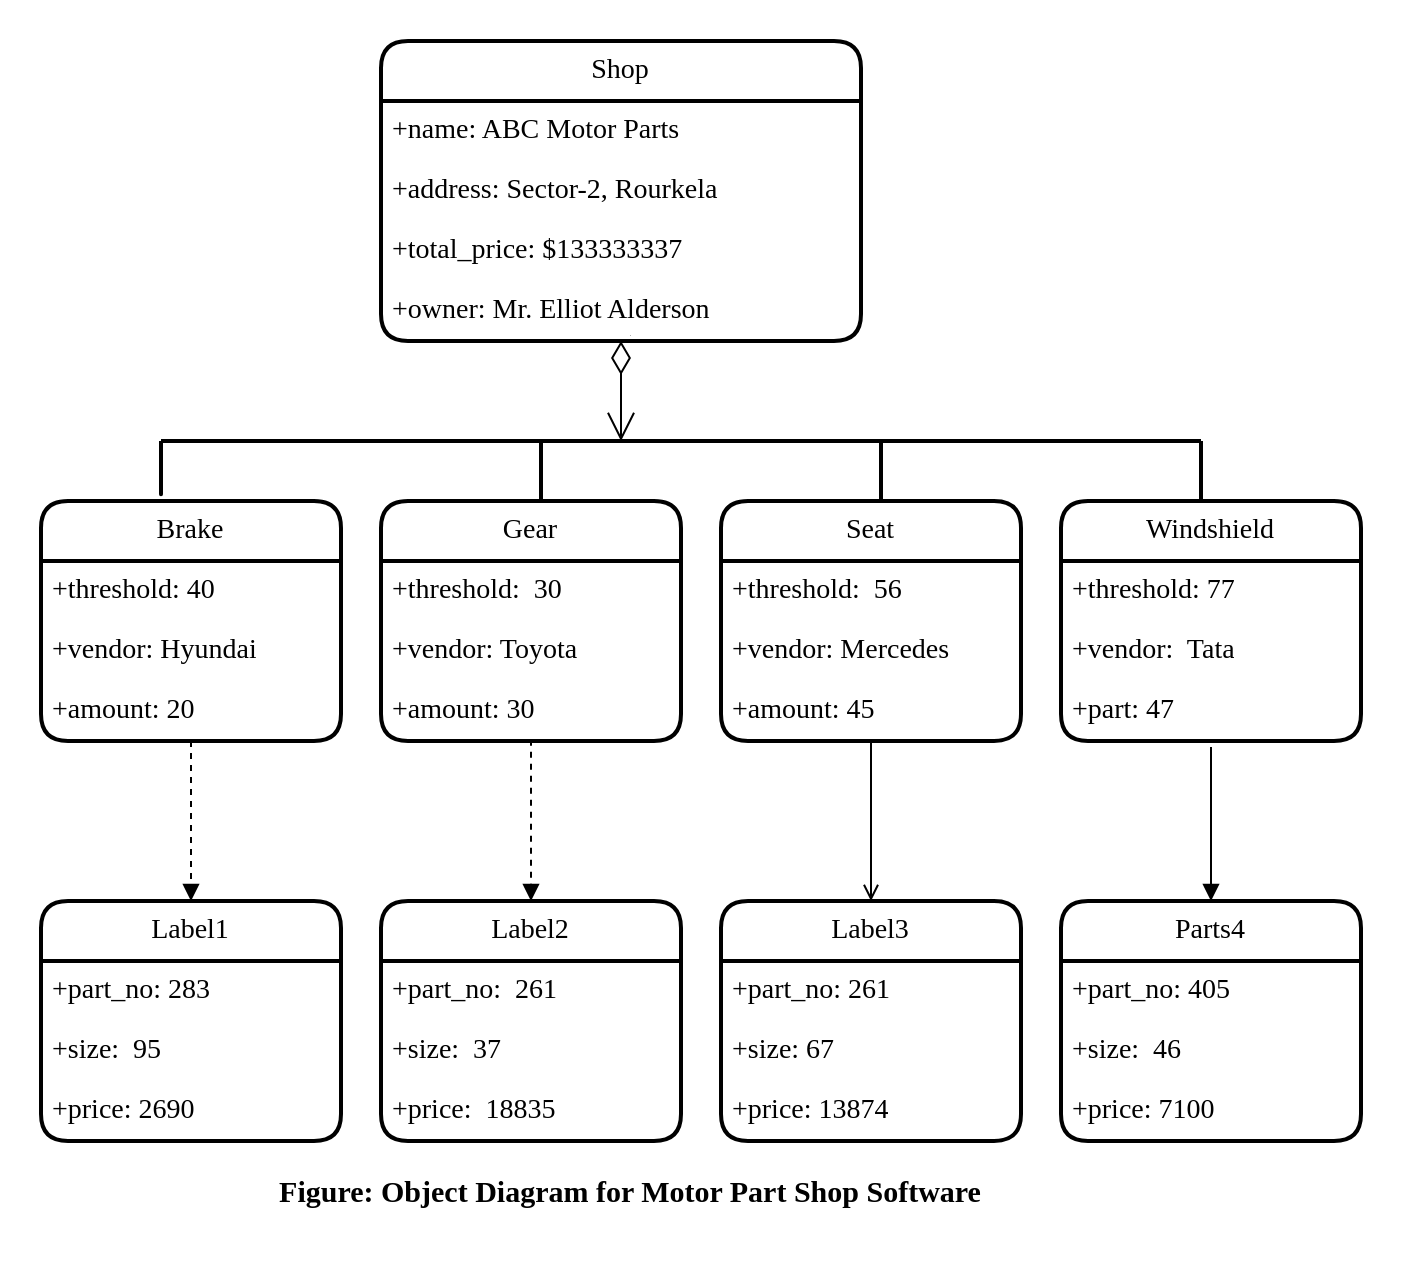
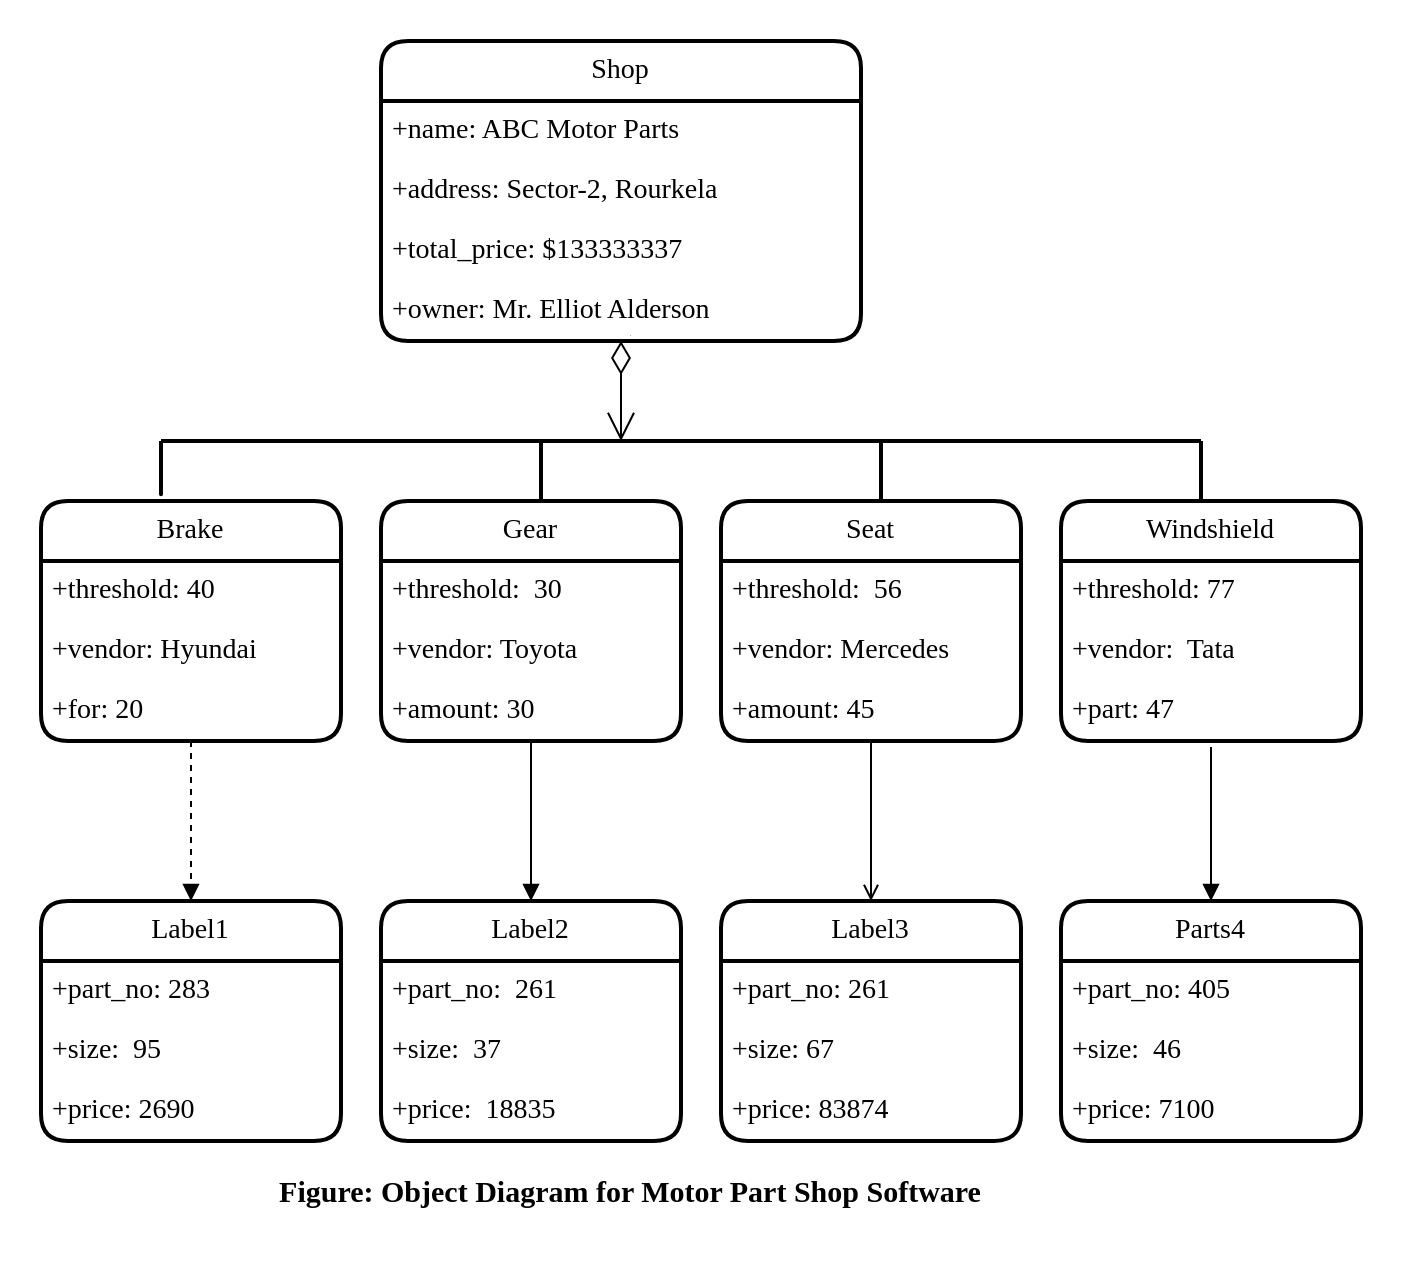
(132, 711) -> (108, 711)
(531, 816) -> (531, 816)
(824, 1111) -> (824, 1111)
